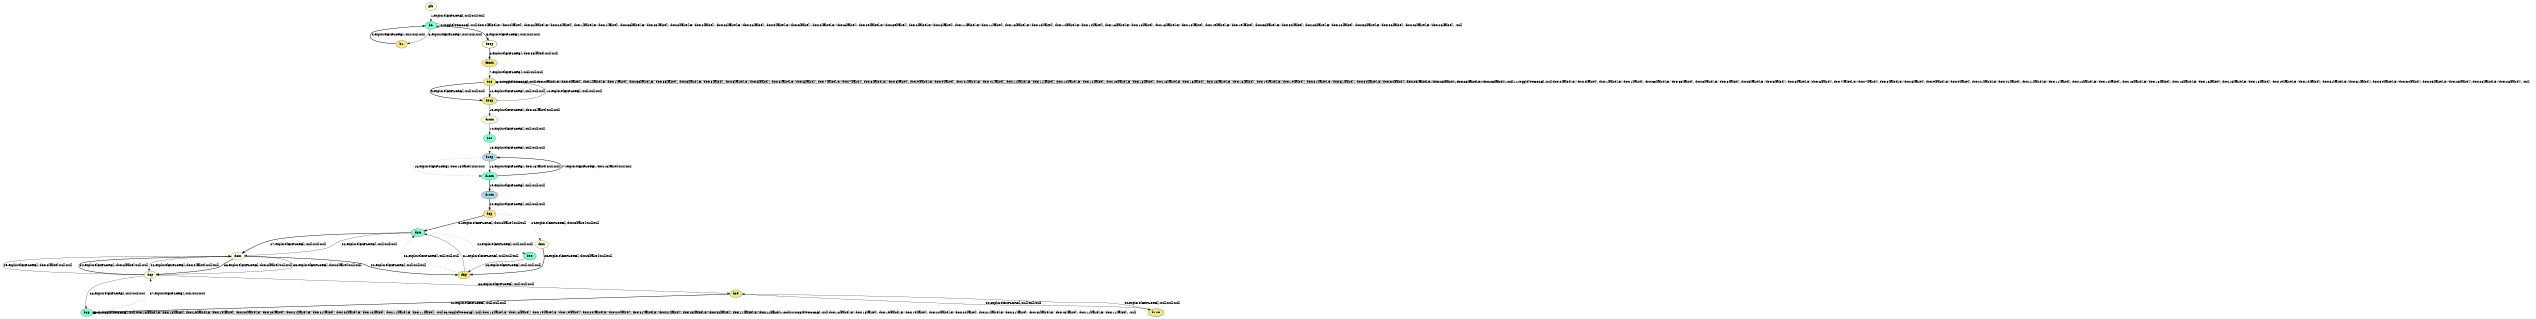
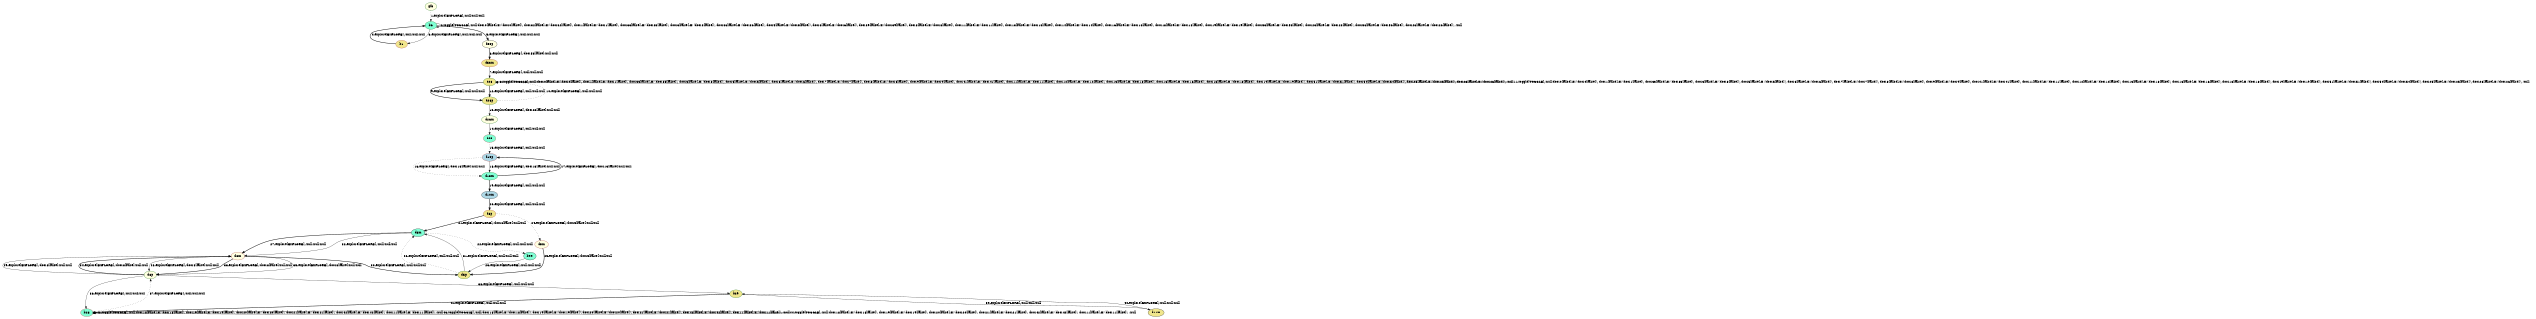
(546, 92) -> (546, 92)
